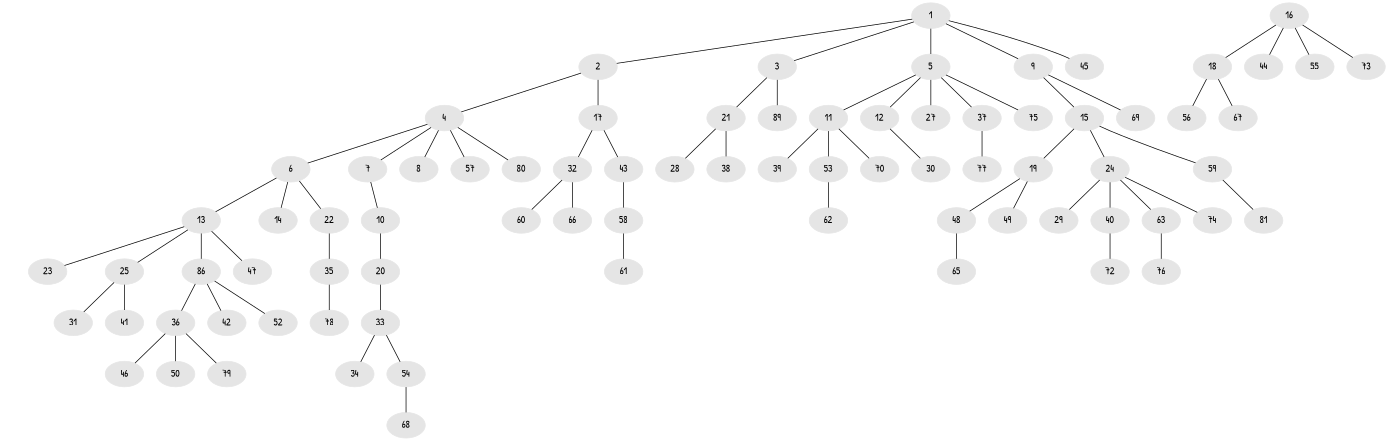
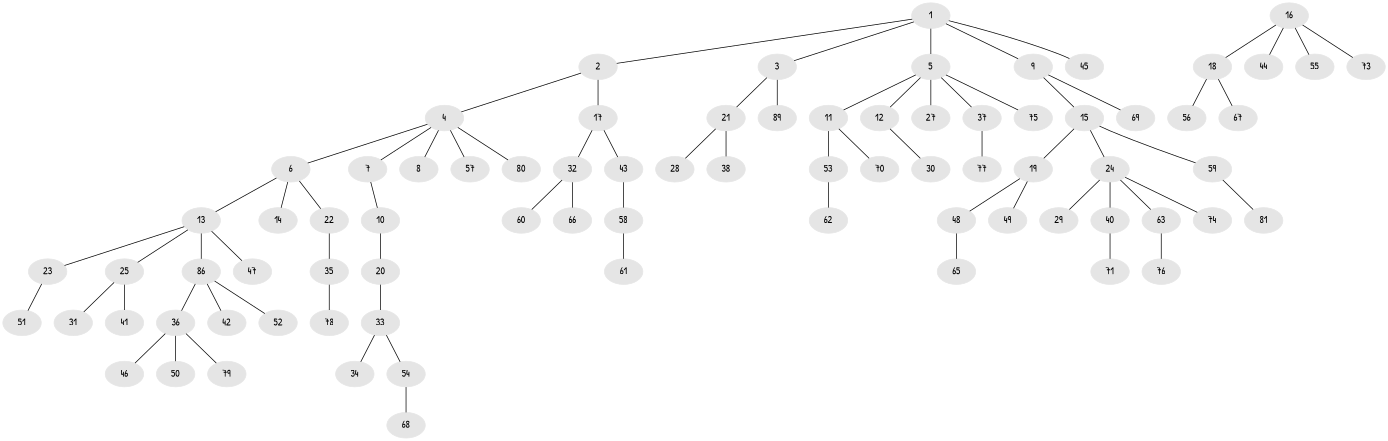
(777, 169) -> none
(1110, 272) -> (1110, 272)
none -> (22, 323)
